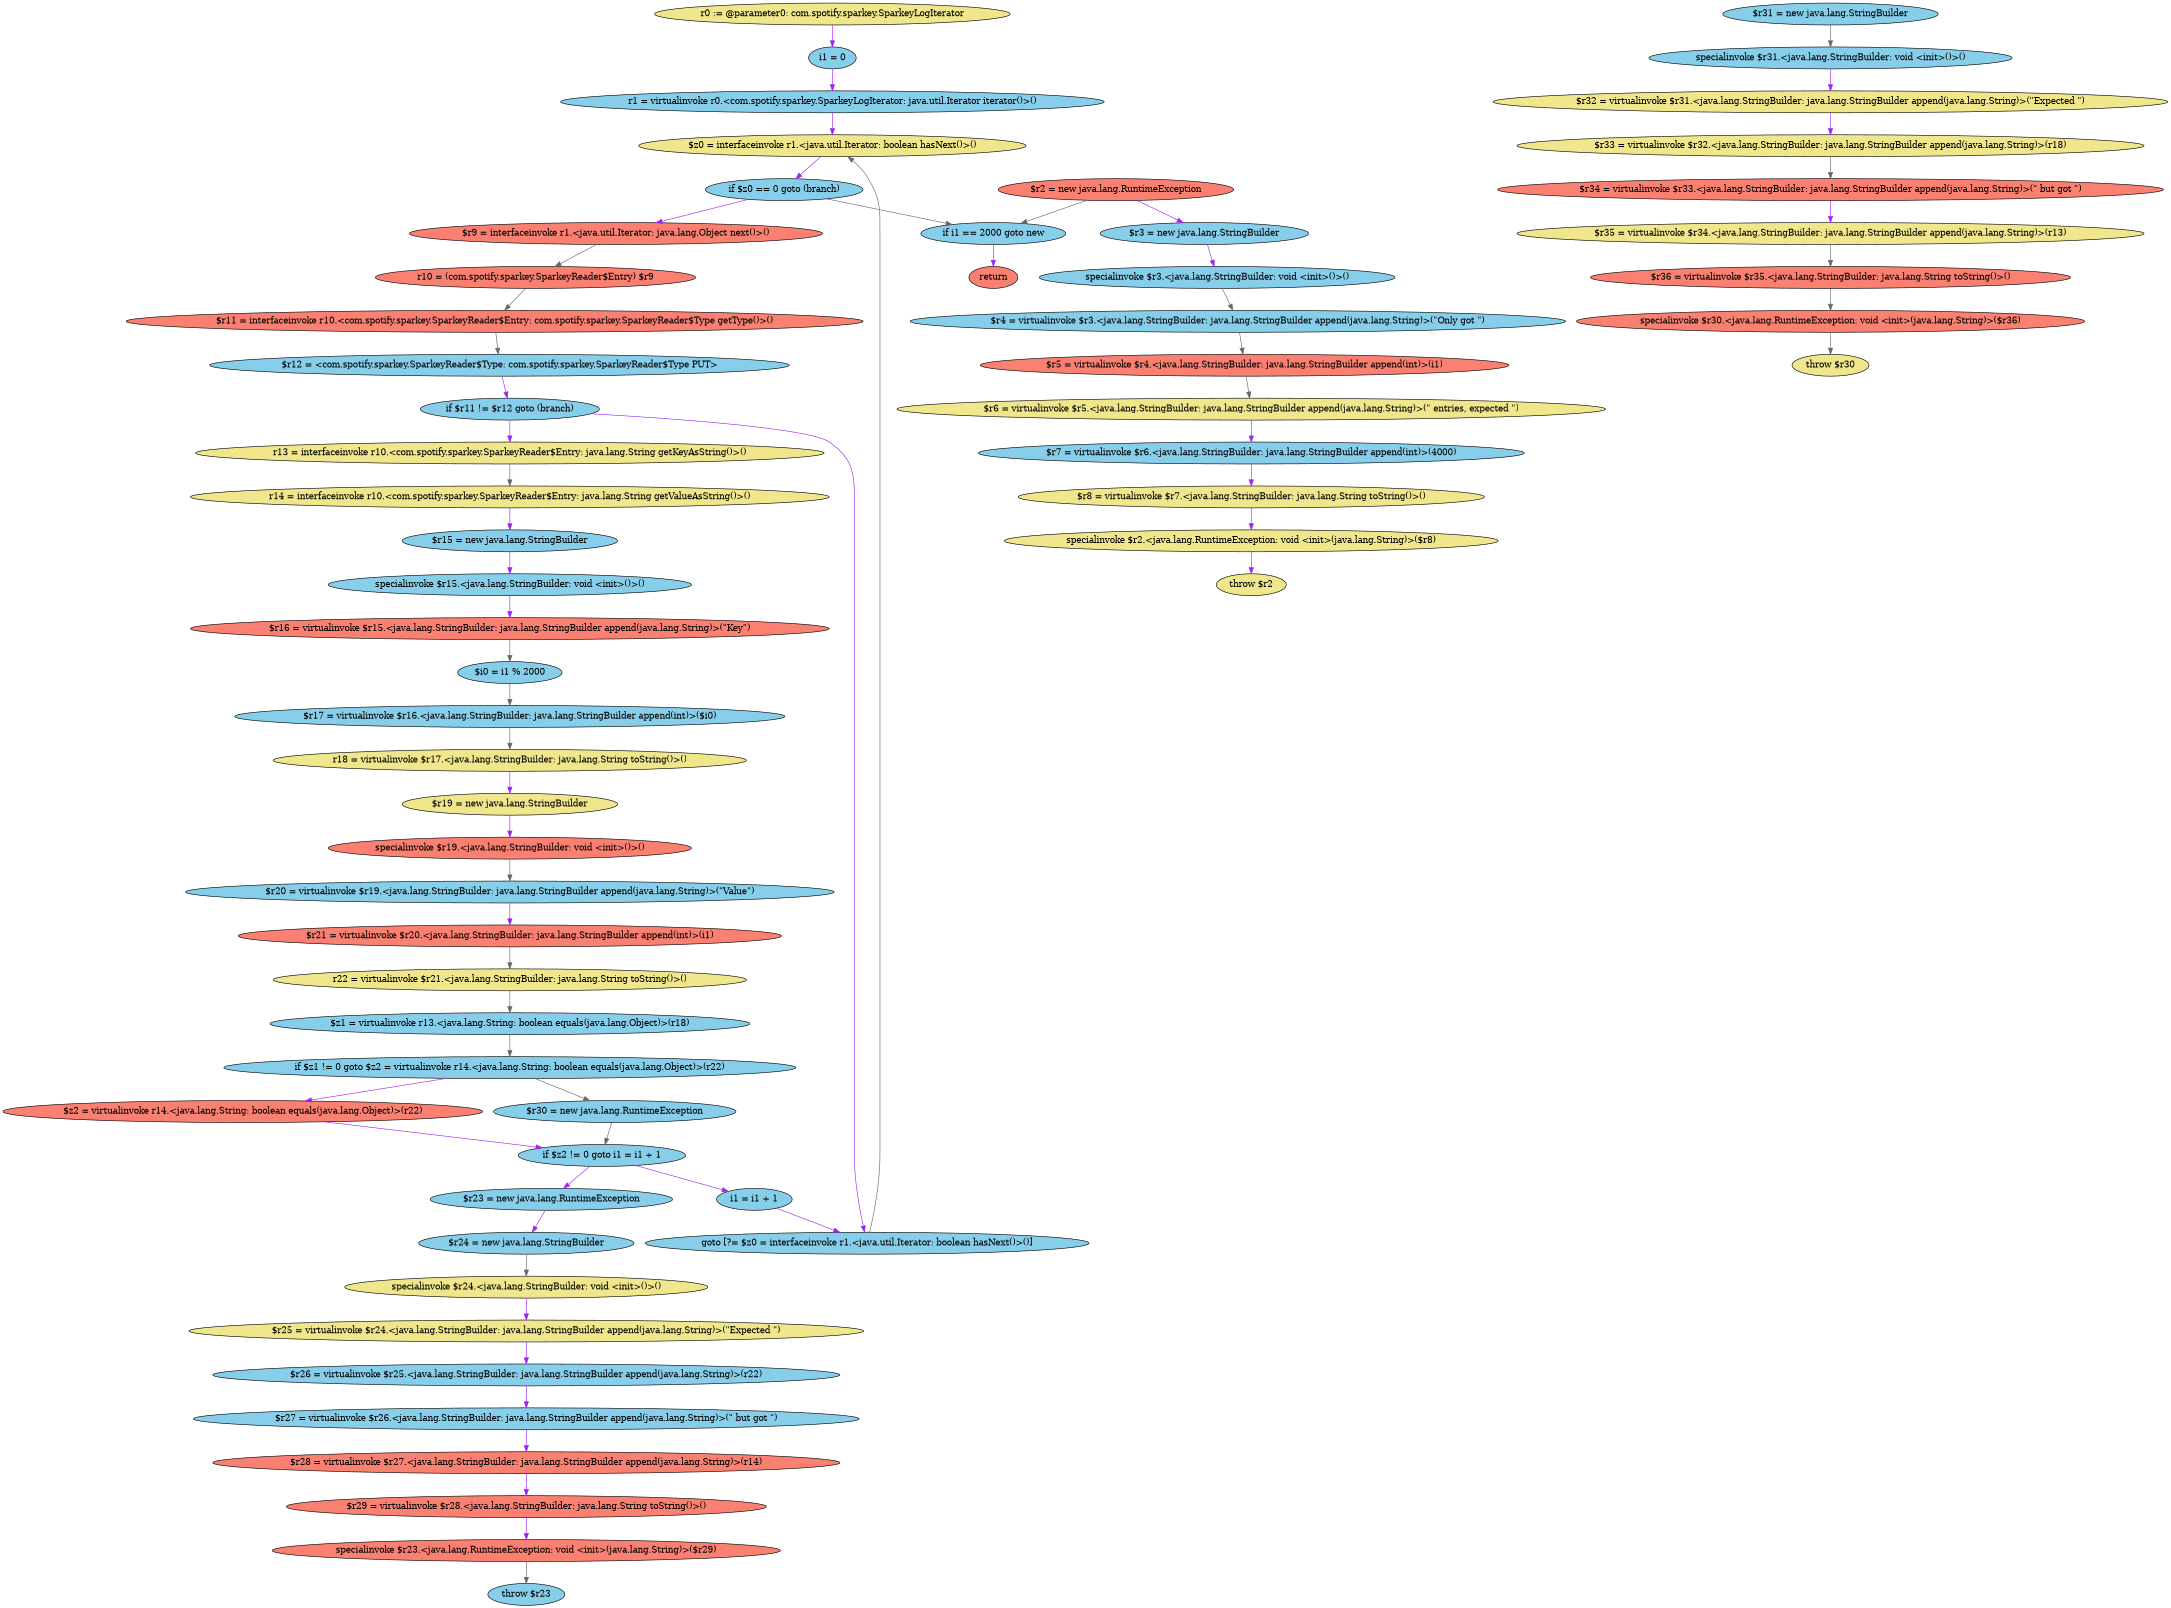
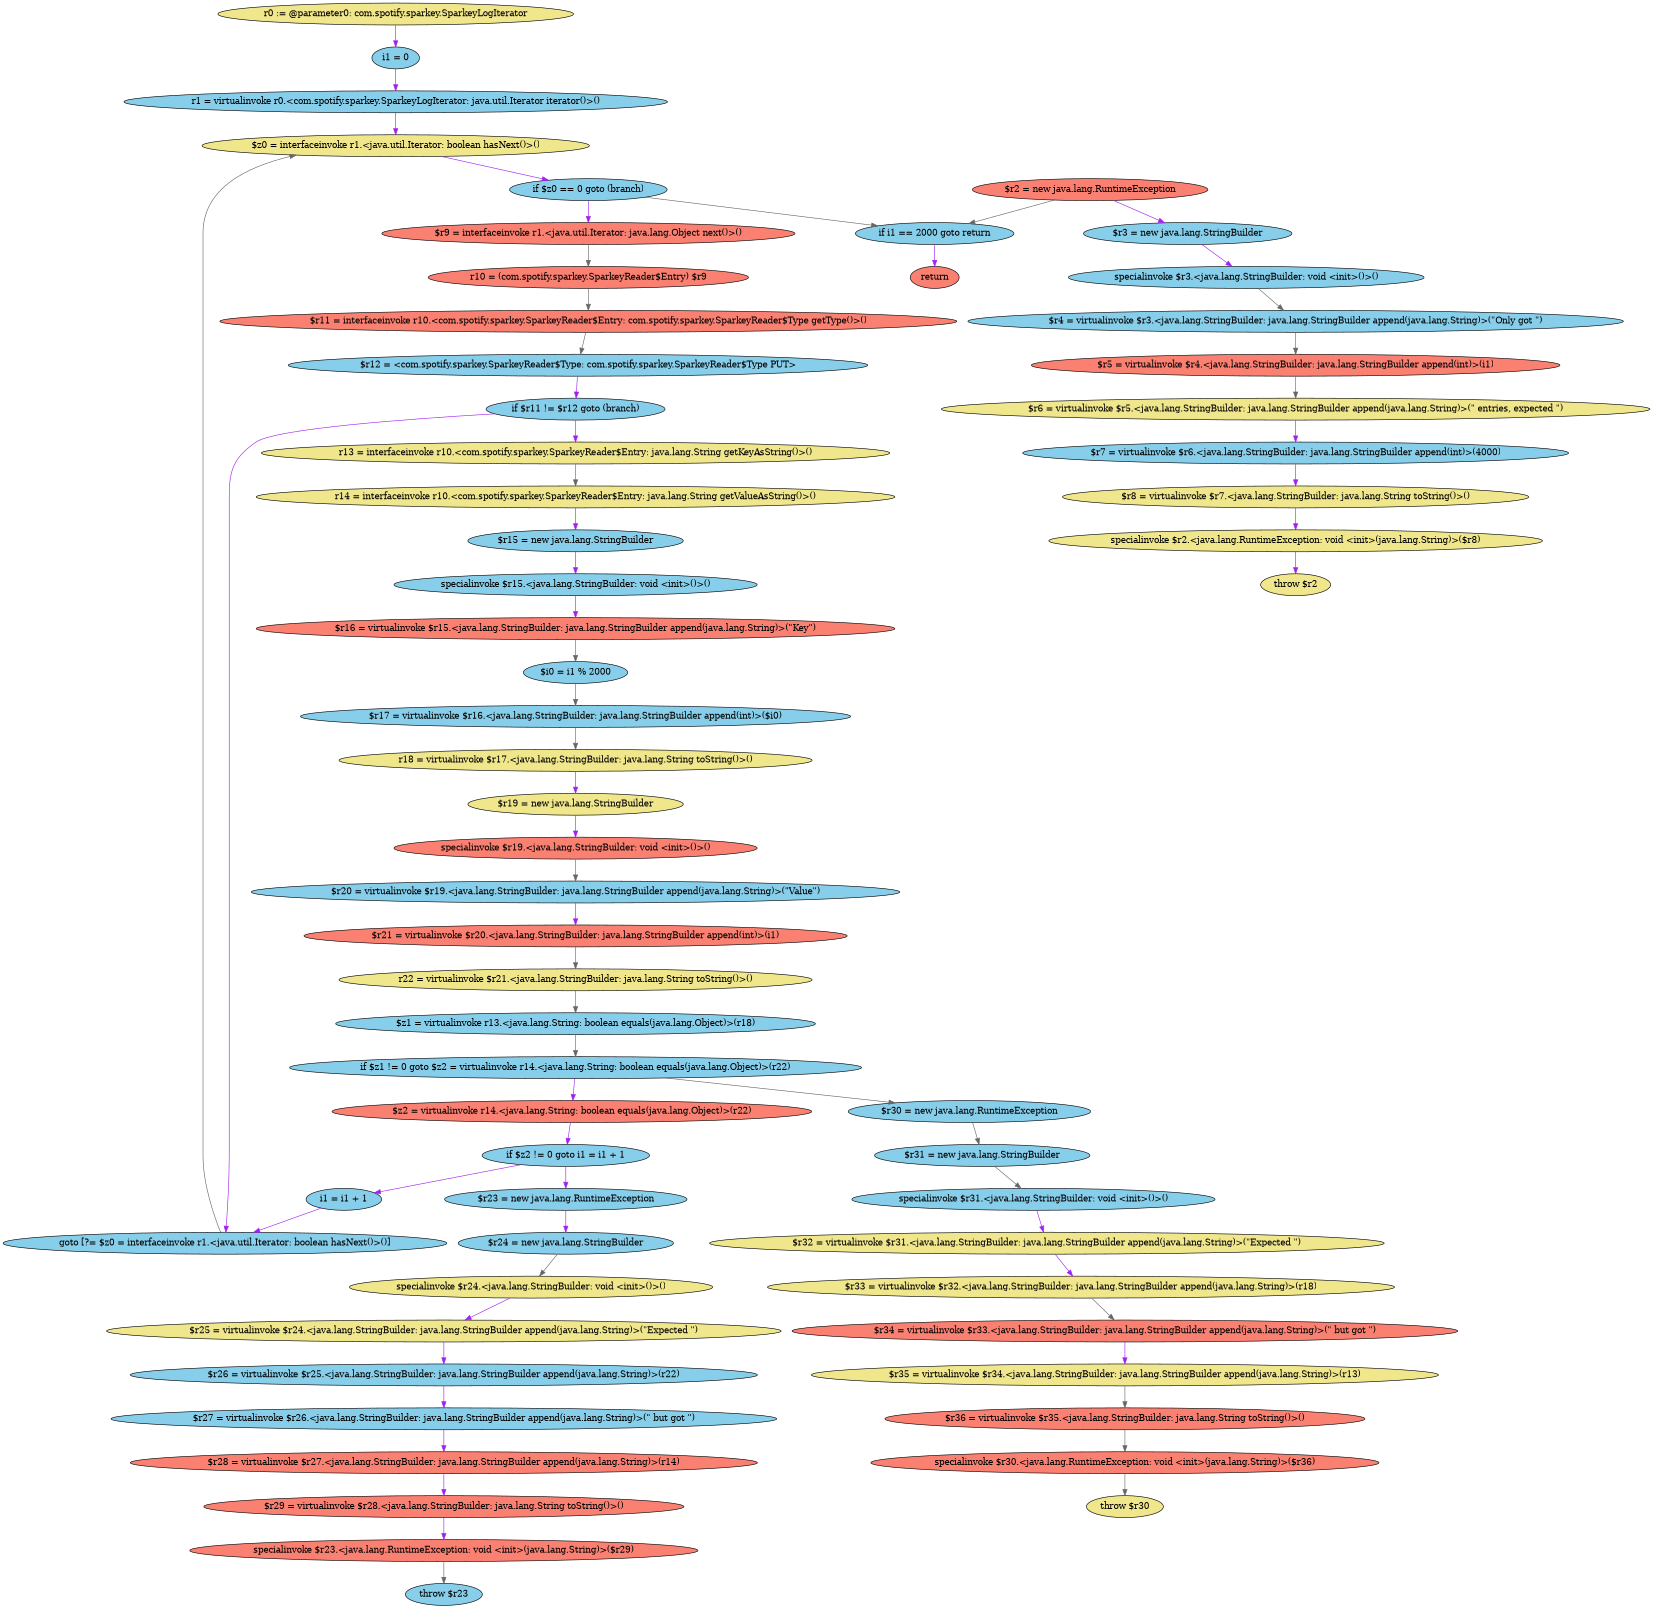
(993, 234) -> (935, 234)
(609, 1131) -> (975, 1131)
